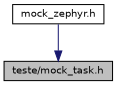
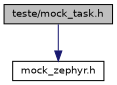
(58, 37) -> (58, 37)
